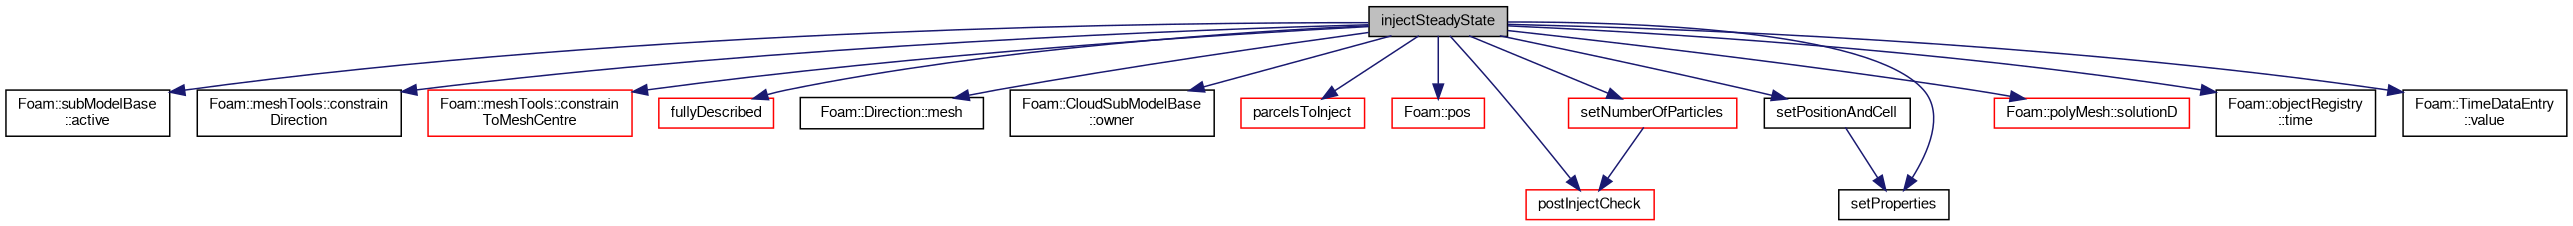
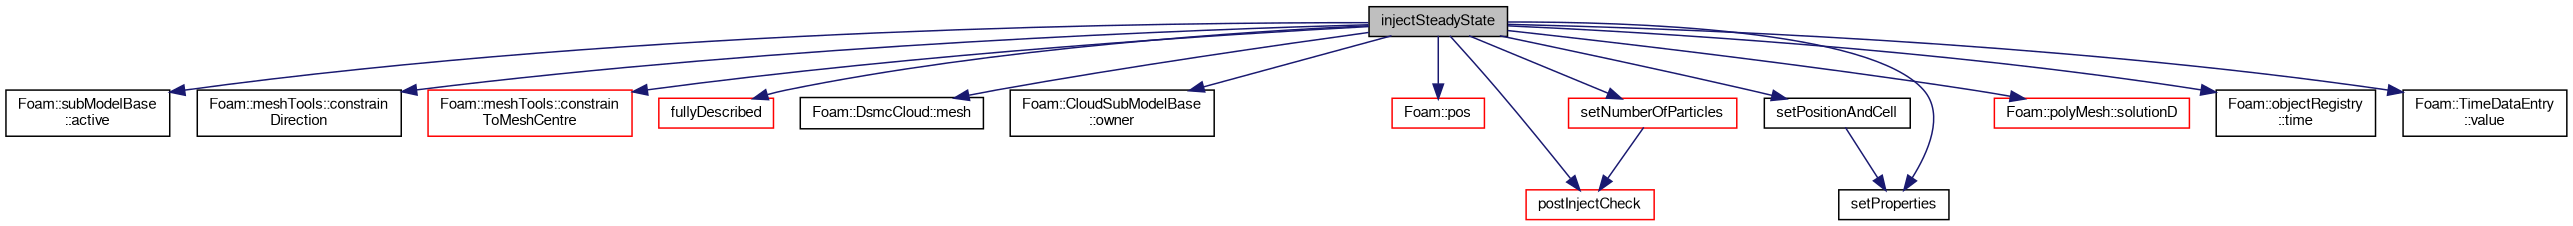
(892, 113) -> (892, 113)
(1303, 113) -> none
